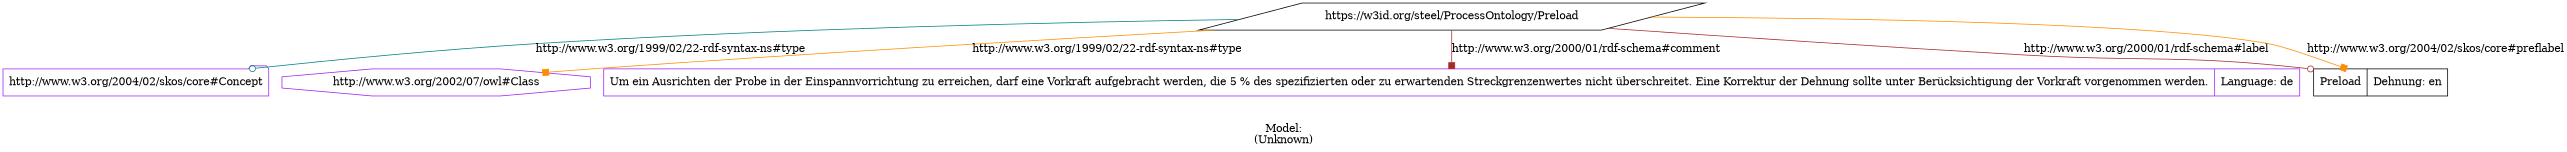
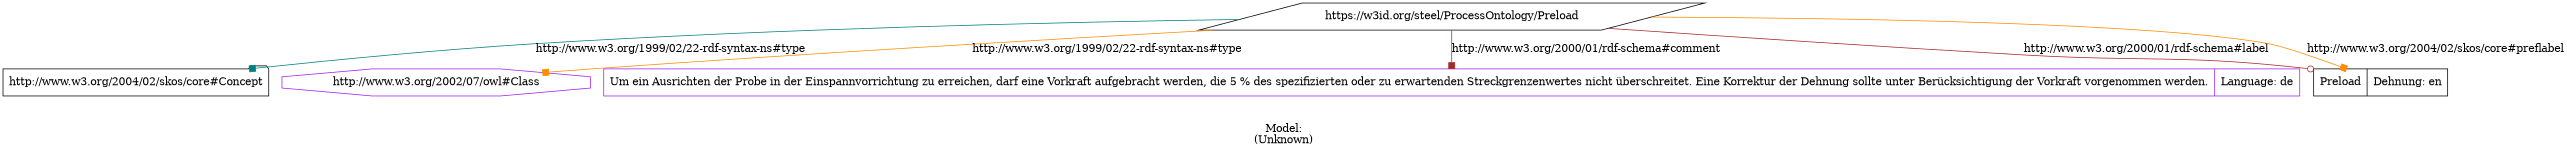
(747, 33) -> (747, 33)
(136, 82) -> (136, 82)
